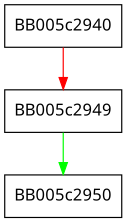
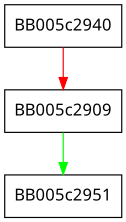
(63, 111) -> (63, 111)
(63, 196) -> (63, 196)
